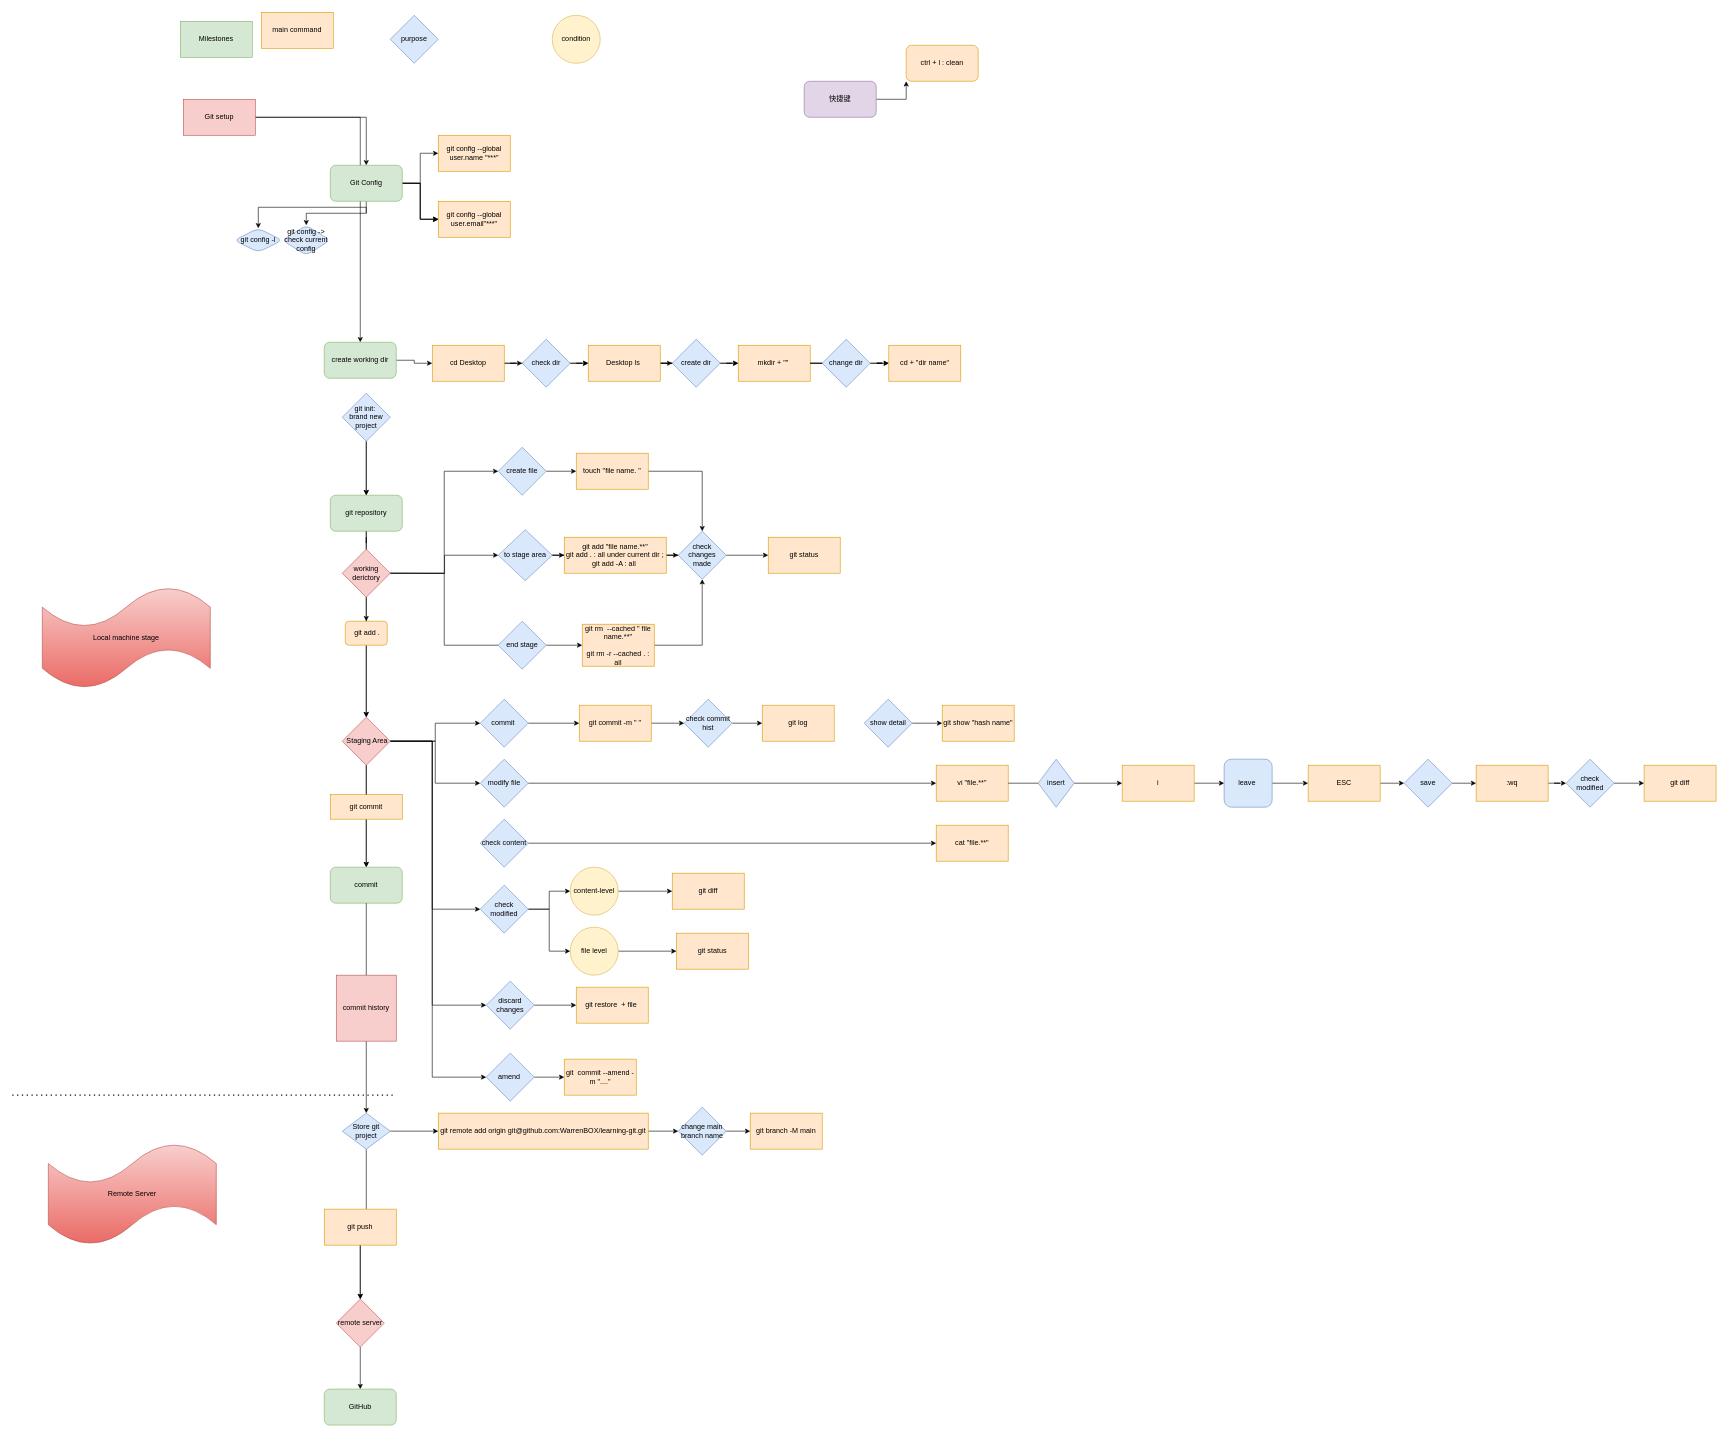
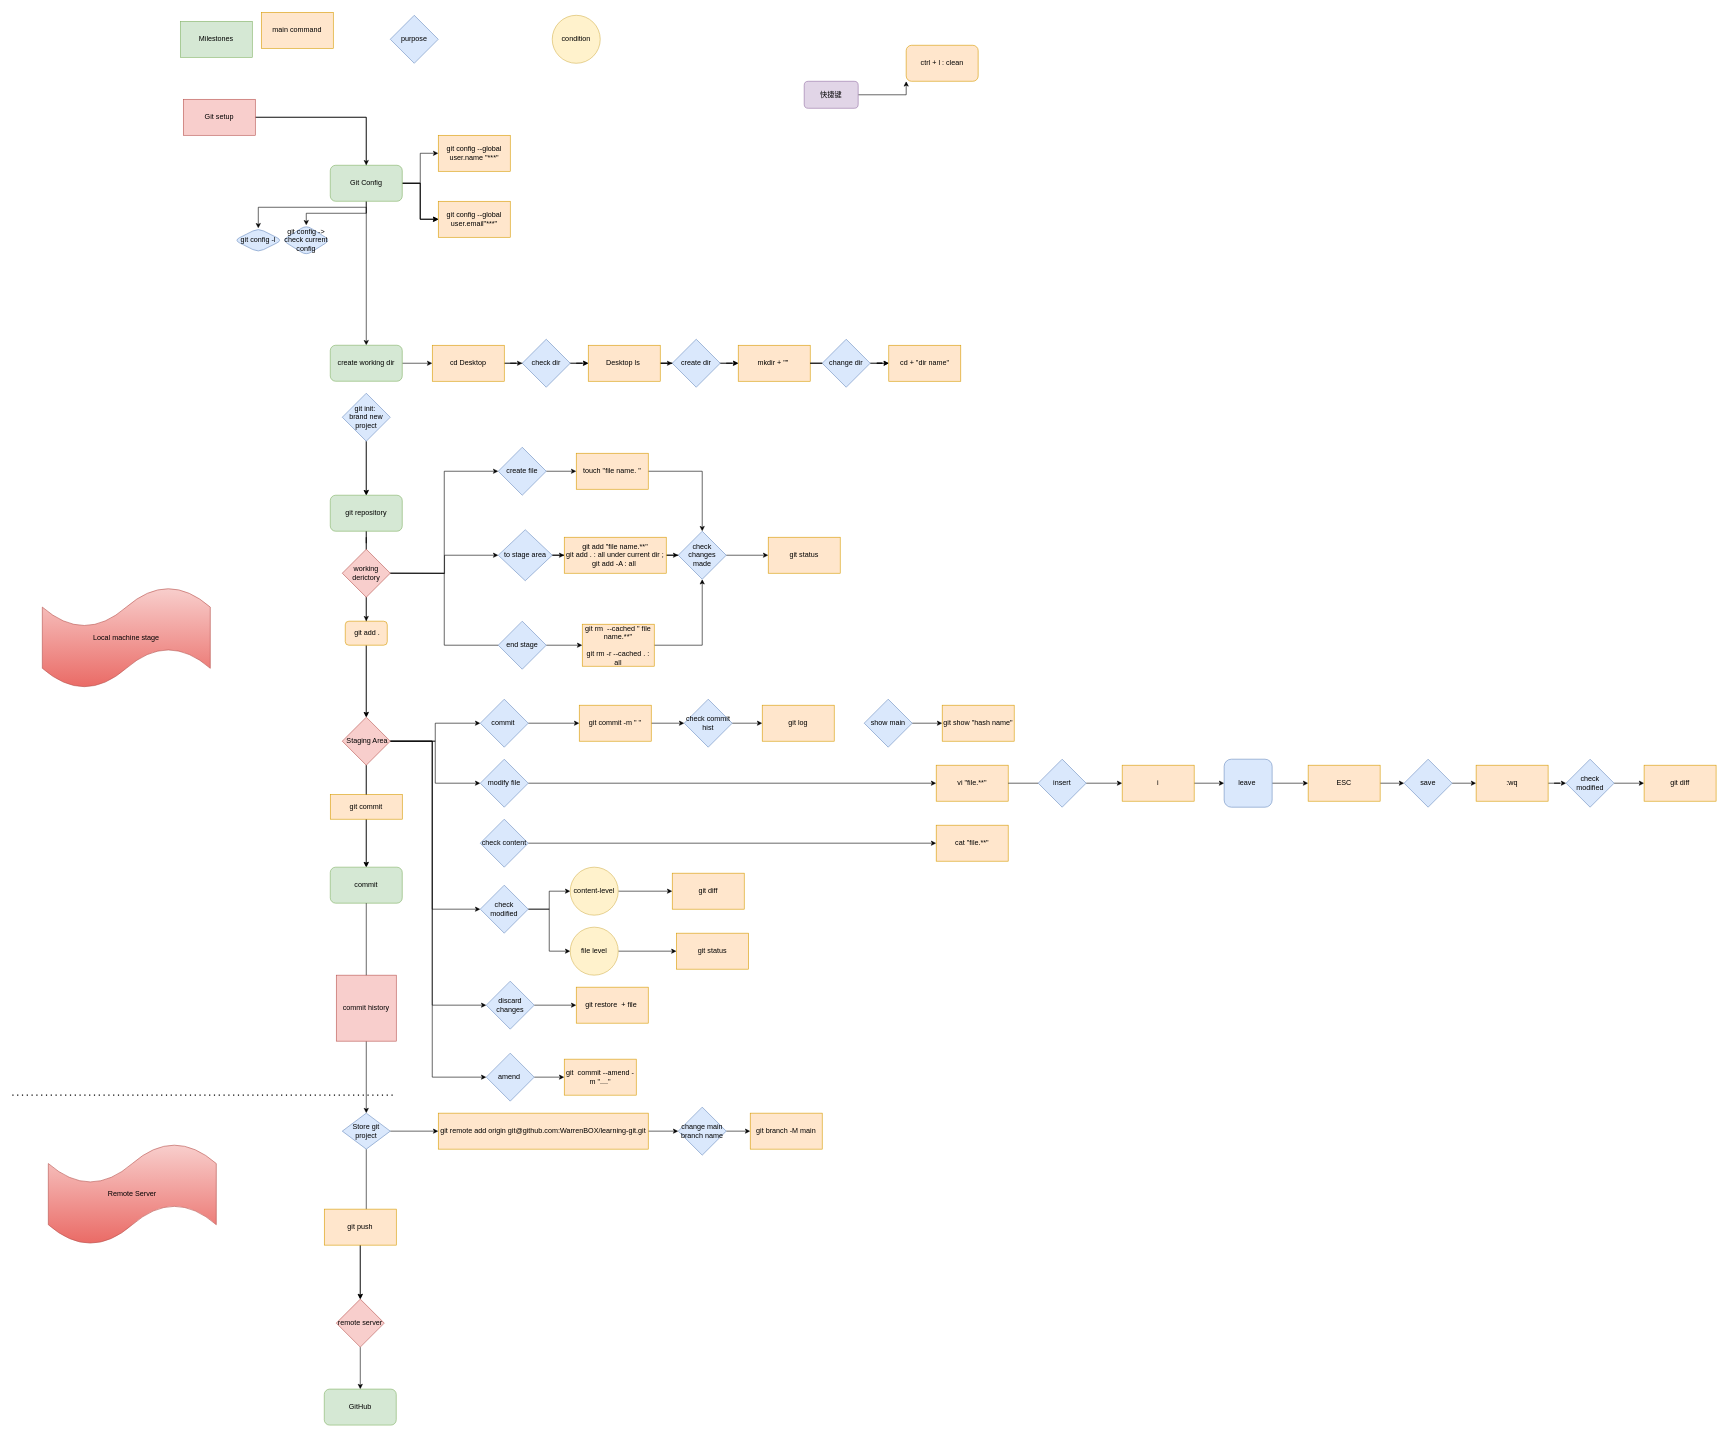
(840, 99) -> (831, 95)
(360, 360) -> (366, 363)
(888, 723) -> (888, 723)
(1056, 783) -> (1062, 783)
